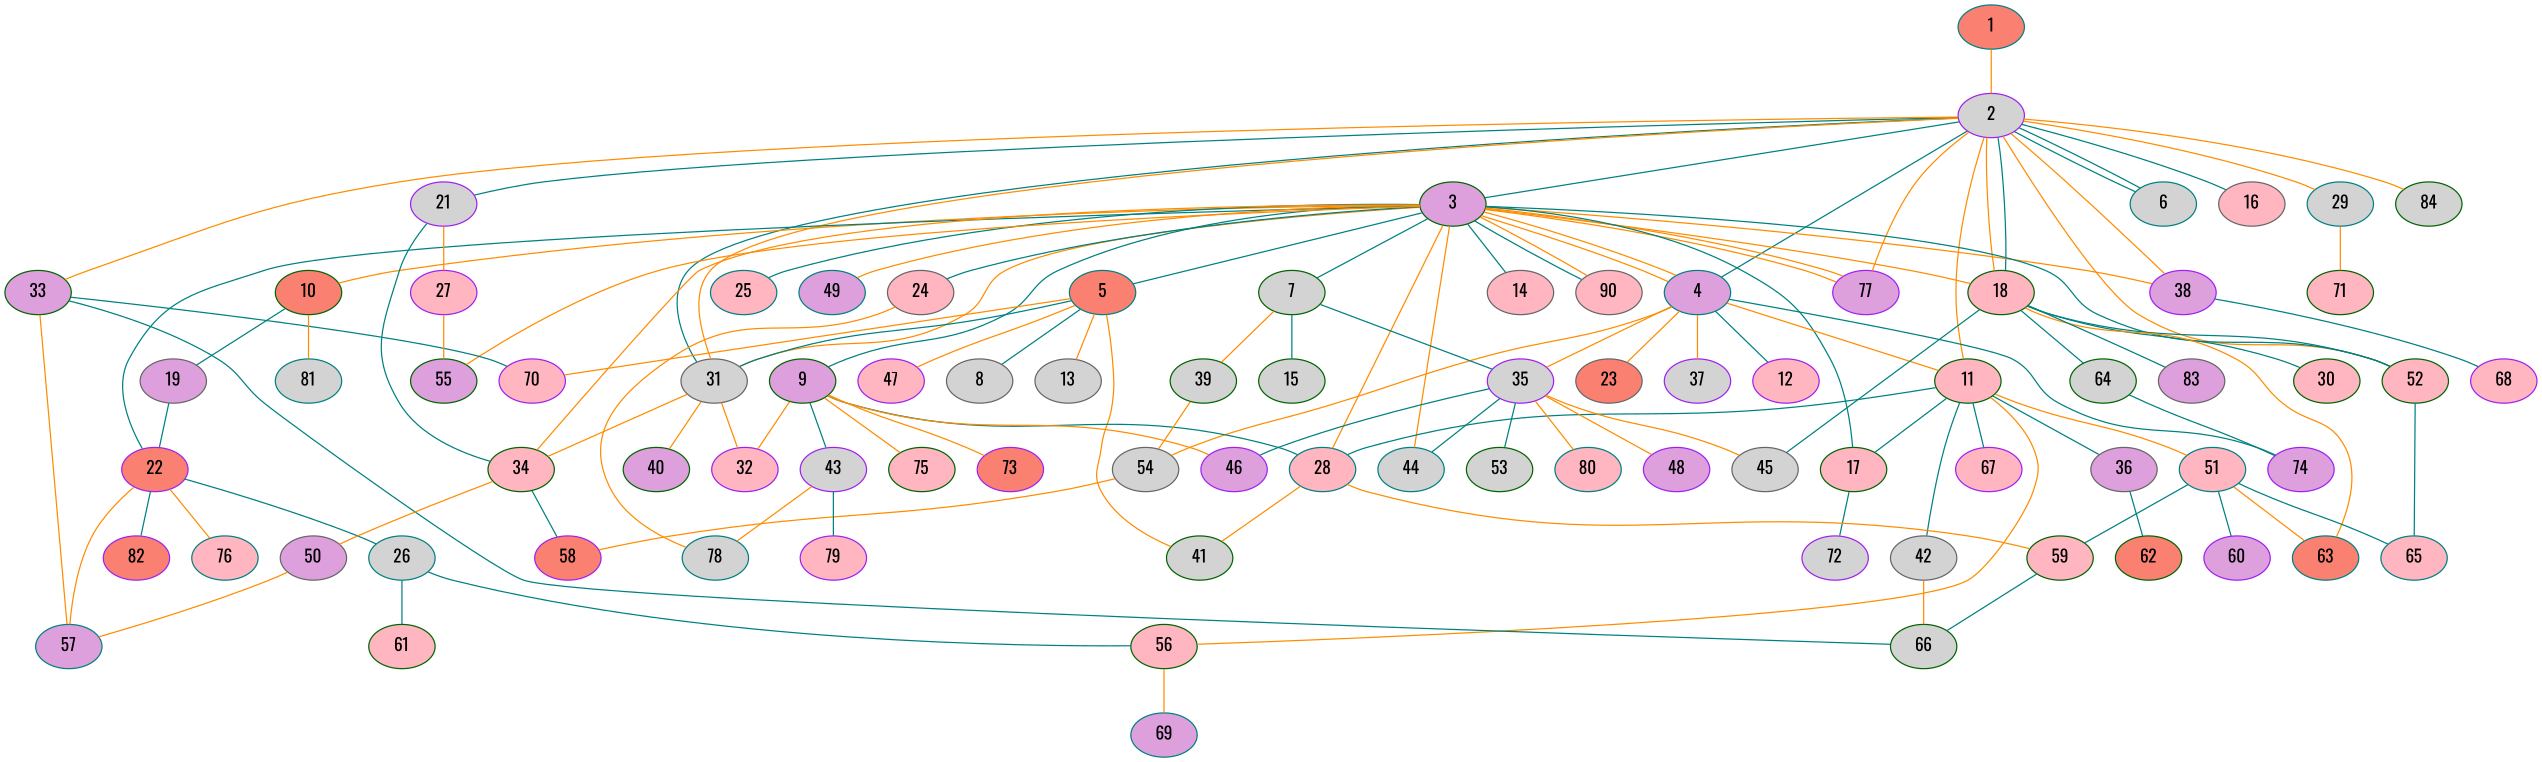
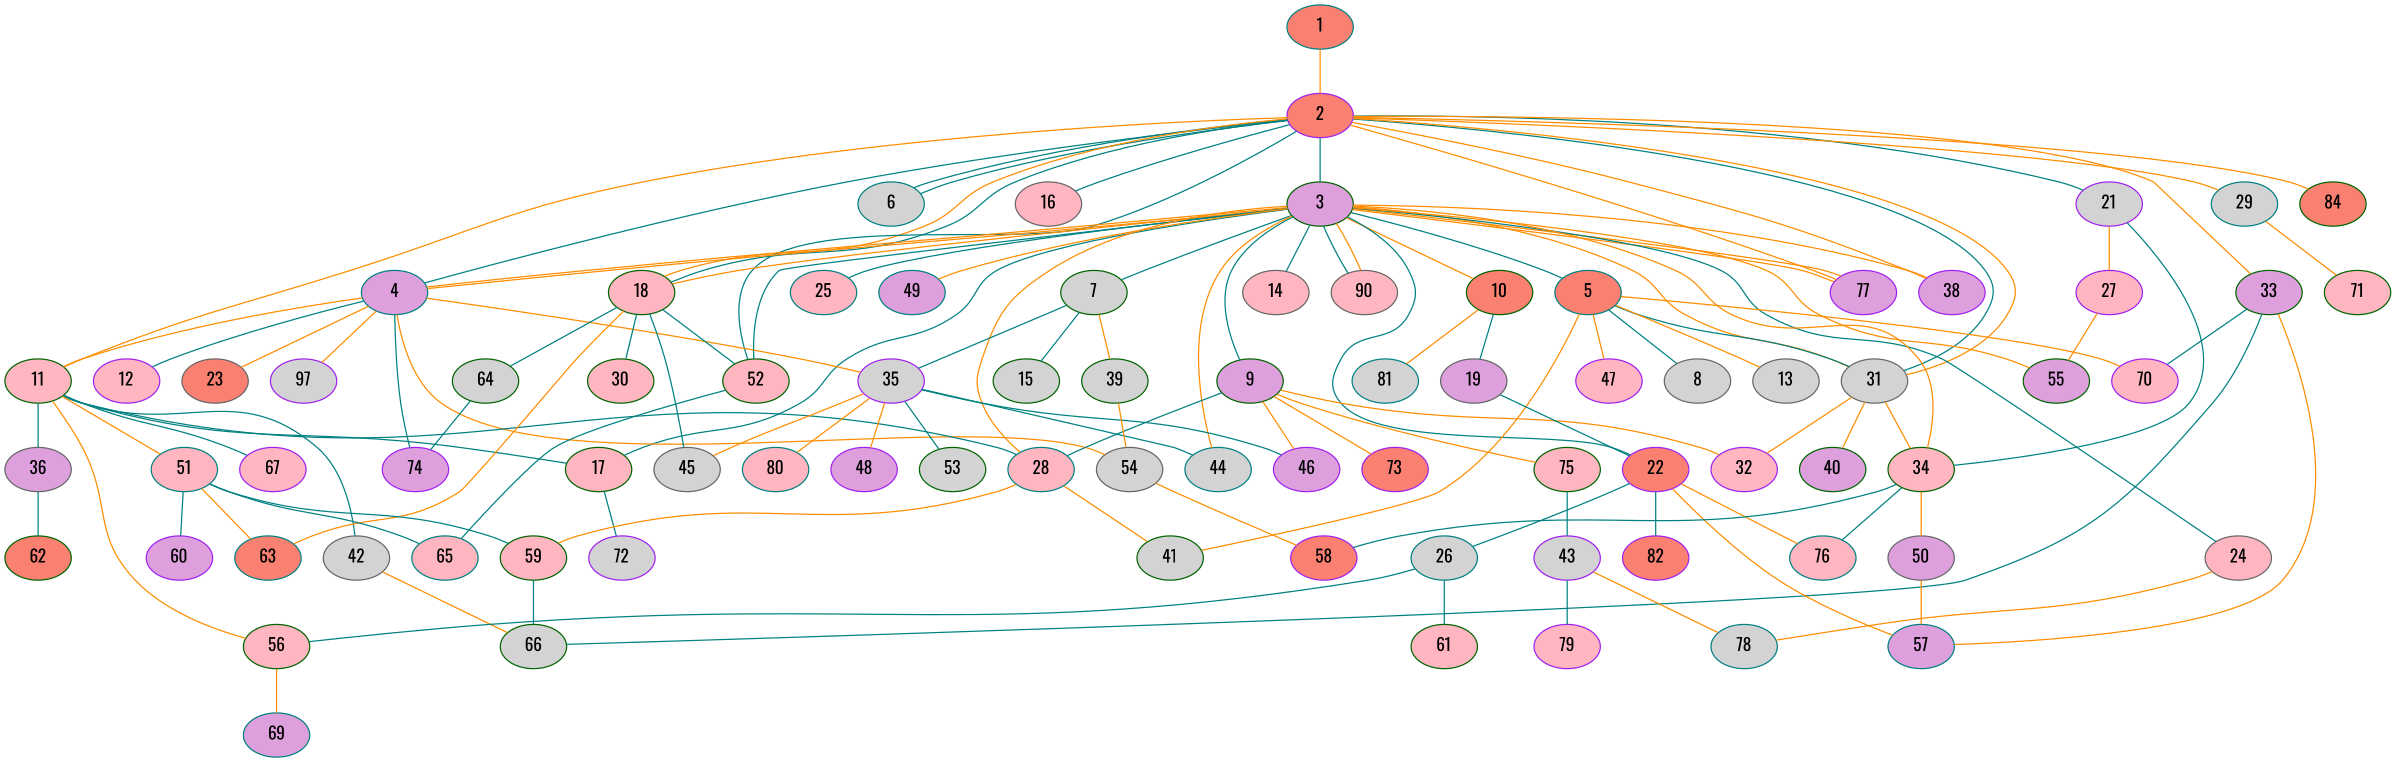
(1991, 116) -> (1320, 116)
(2429, 204) -> (2333, 204)
(2154, 322) -> (852, 238)
(1697, 381) -> (304, 381)
(2192, 381) -> none
(2504, 381) -> none
(818, 425) -> (1567, 514)
none -> (1872, 514)
